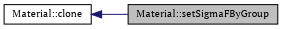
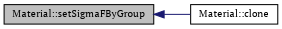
(115, 14) -> (177, 14)
